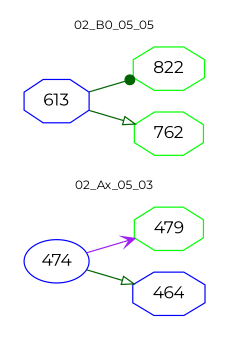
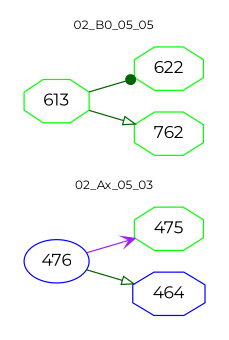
(169, 69) -> (169, 69)
(57, 101) -> (57, 101)
(169, 229) -> (169, 229)
(57, 261) -> (57, 261)
